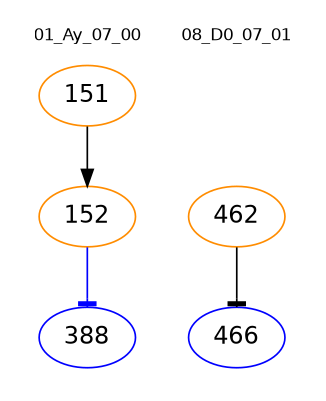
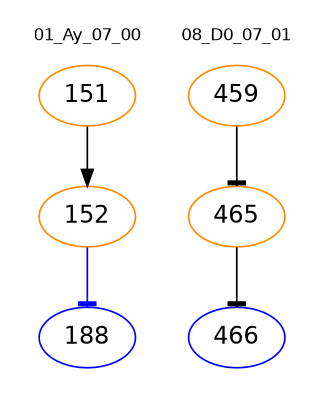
none -> (237, 96)
(237, 217) -> (237, 217)
(87, 338) -> (87, 338)
